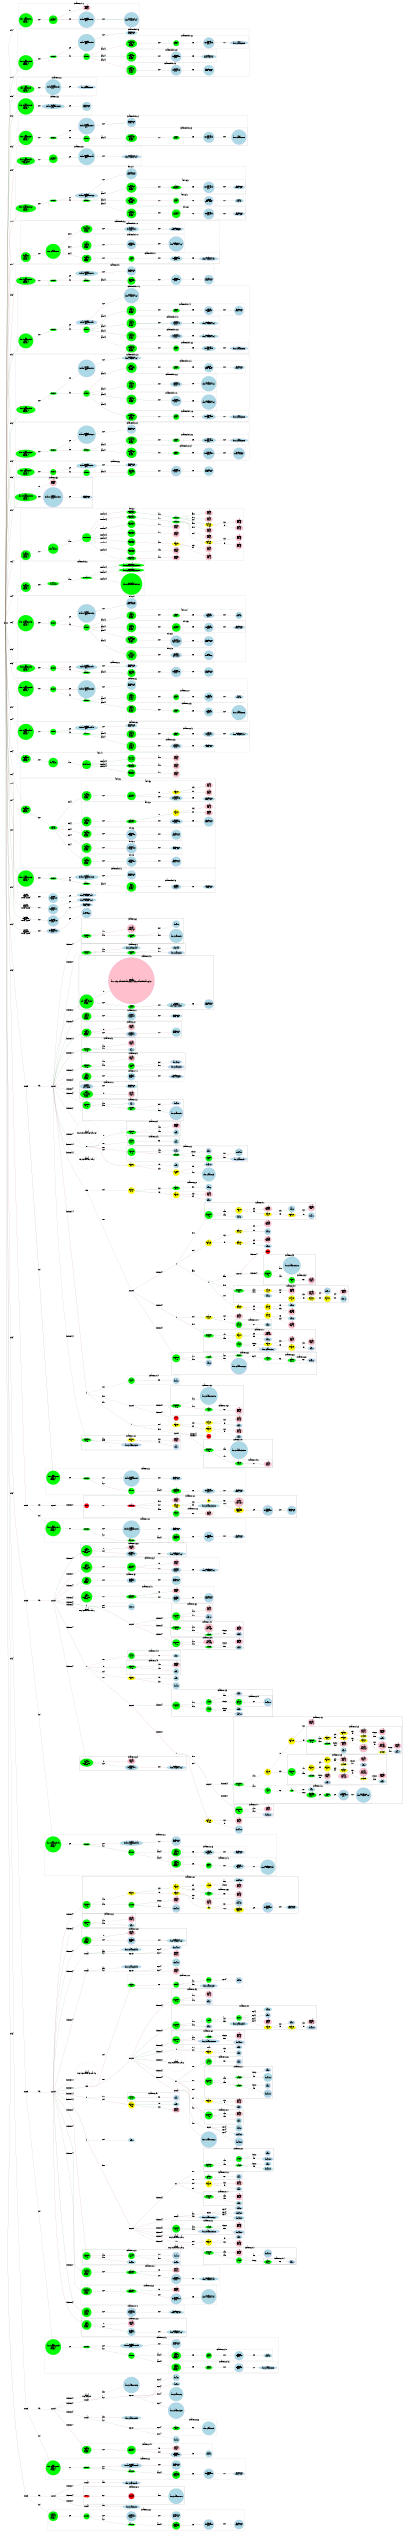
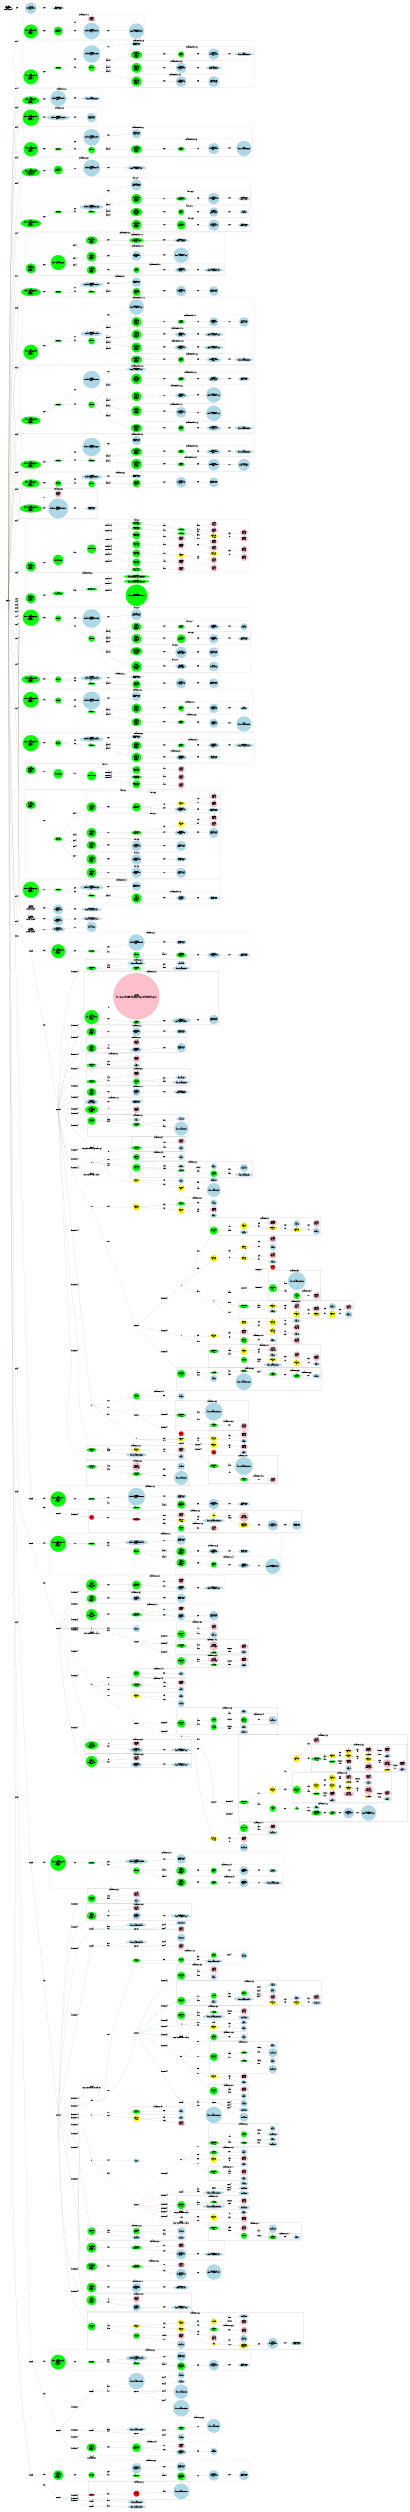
(131, 229) -> (136, 240)
(209, 368) -> (214, 379)
(8, 773) -> none
